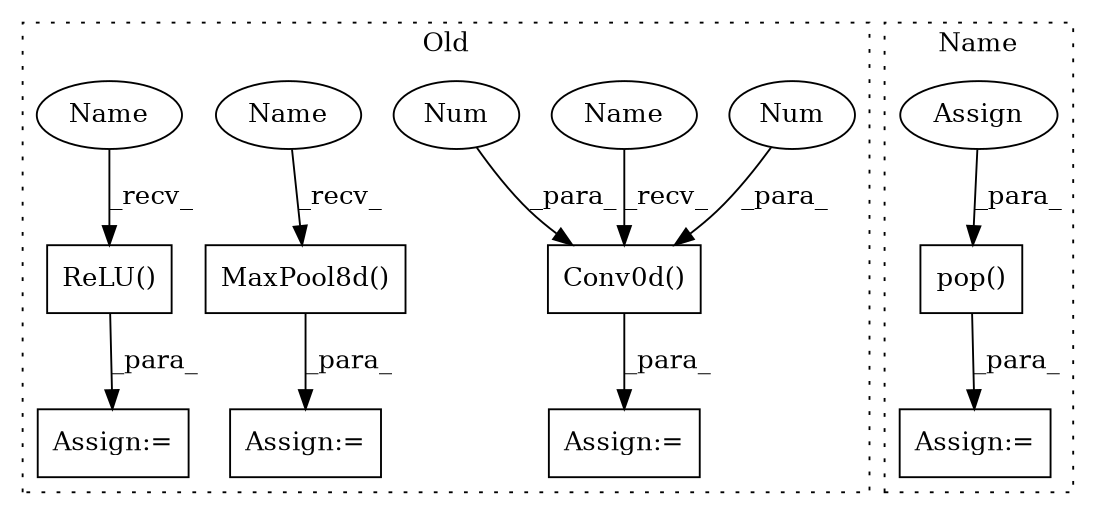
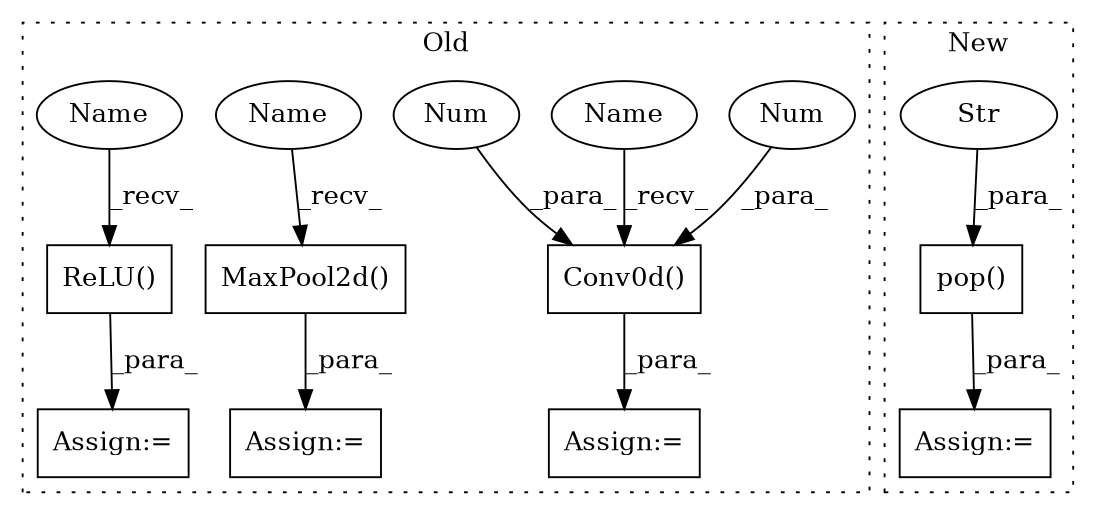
(979, 44) -> (979, 44)
(979, 115) -> (979, 115)
(306, 279) -> (306, 279)
